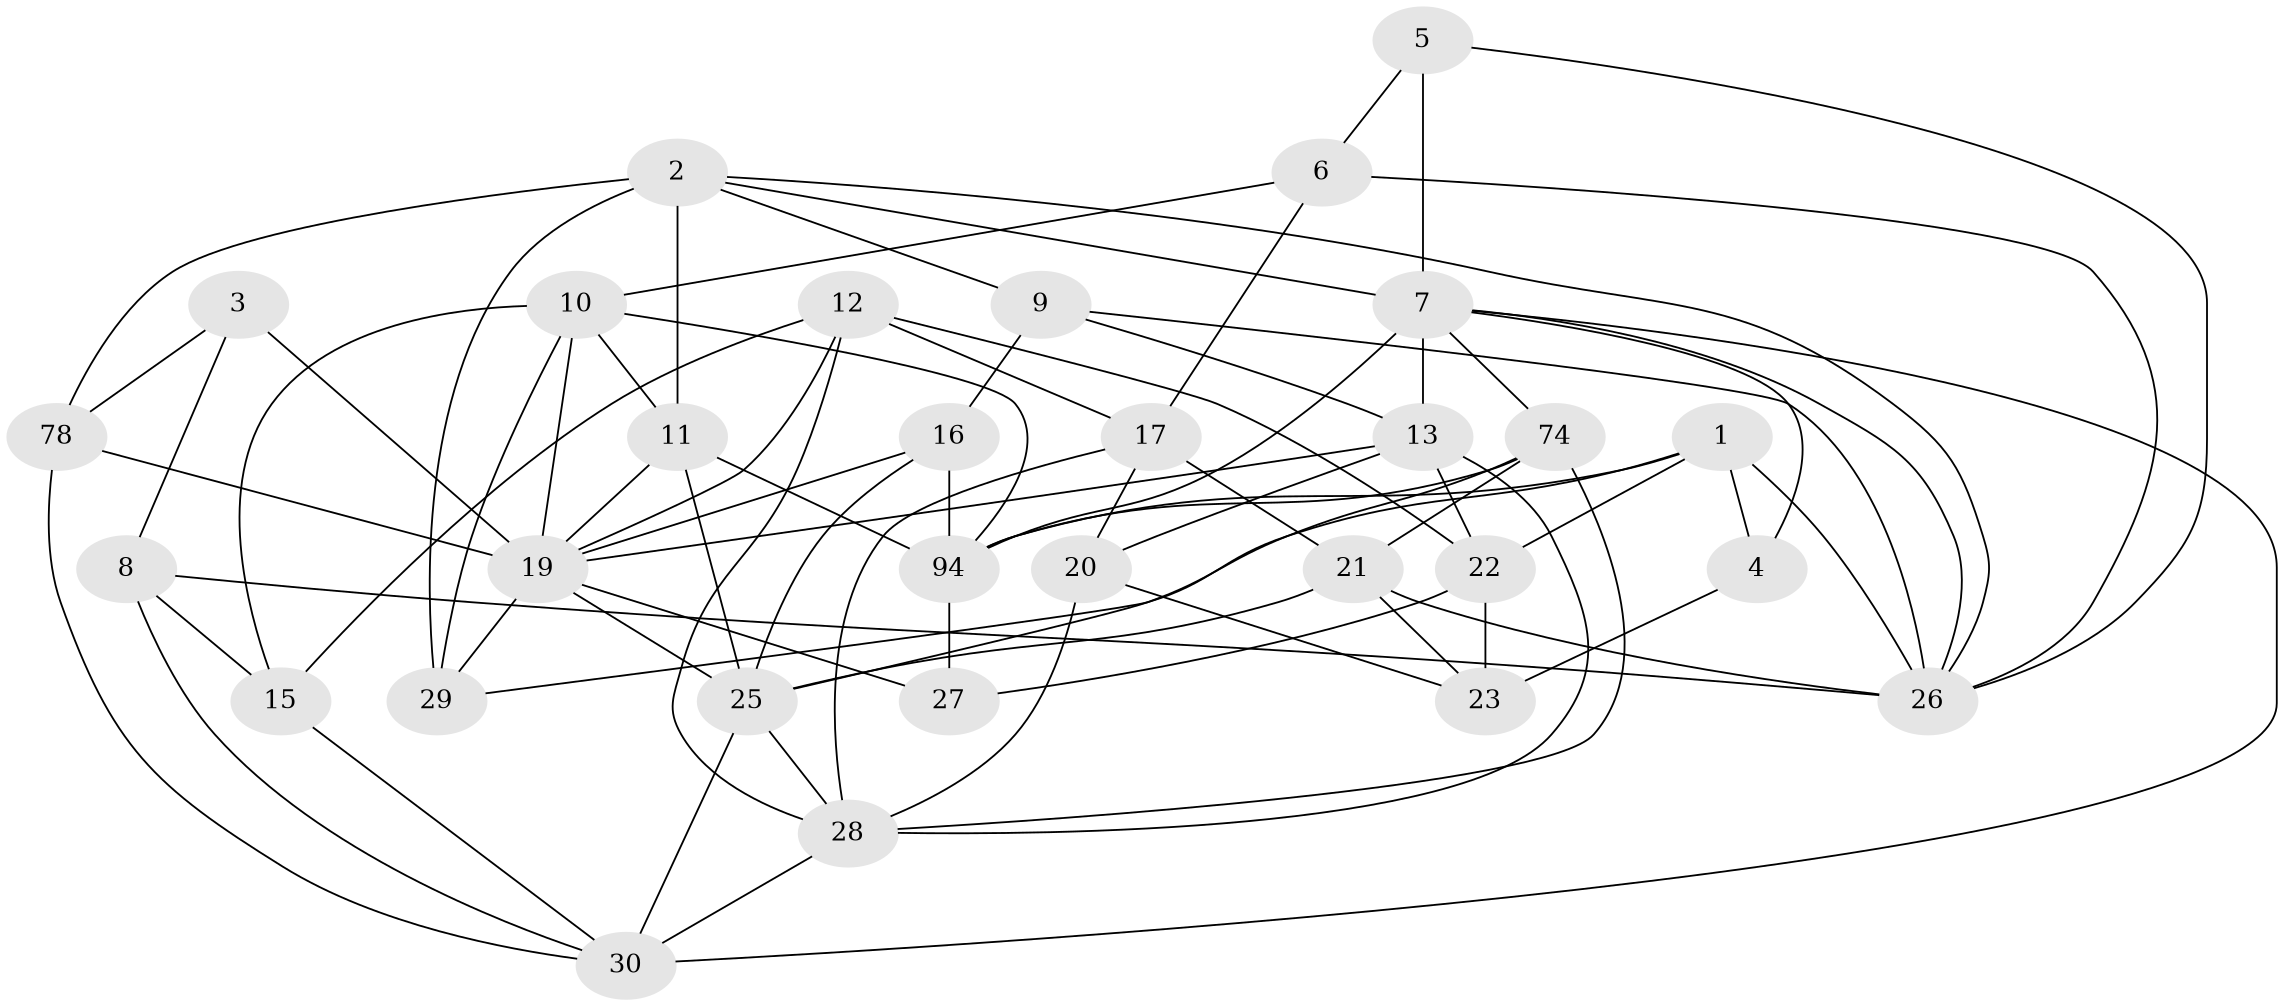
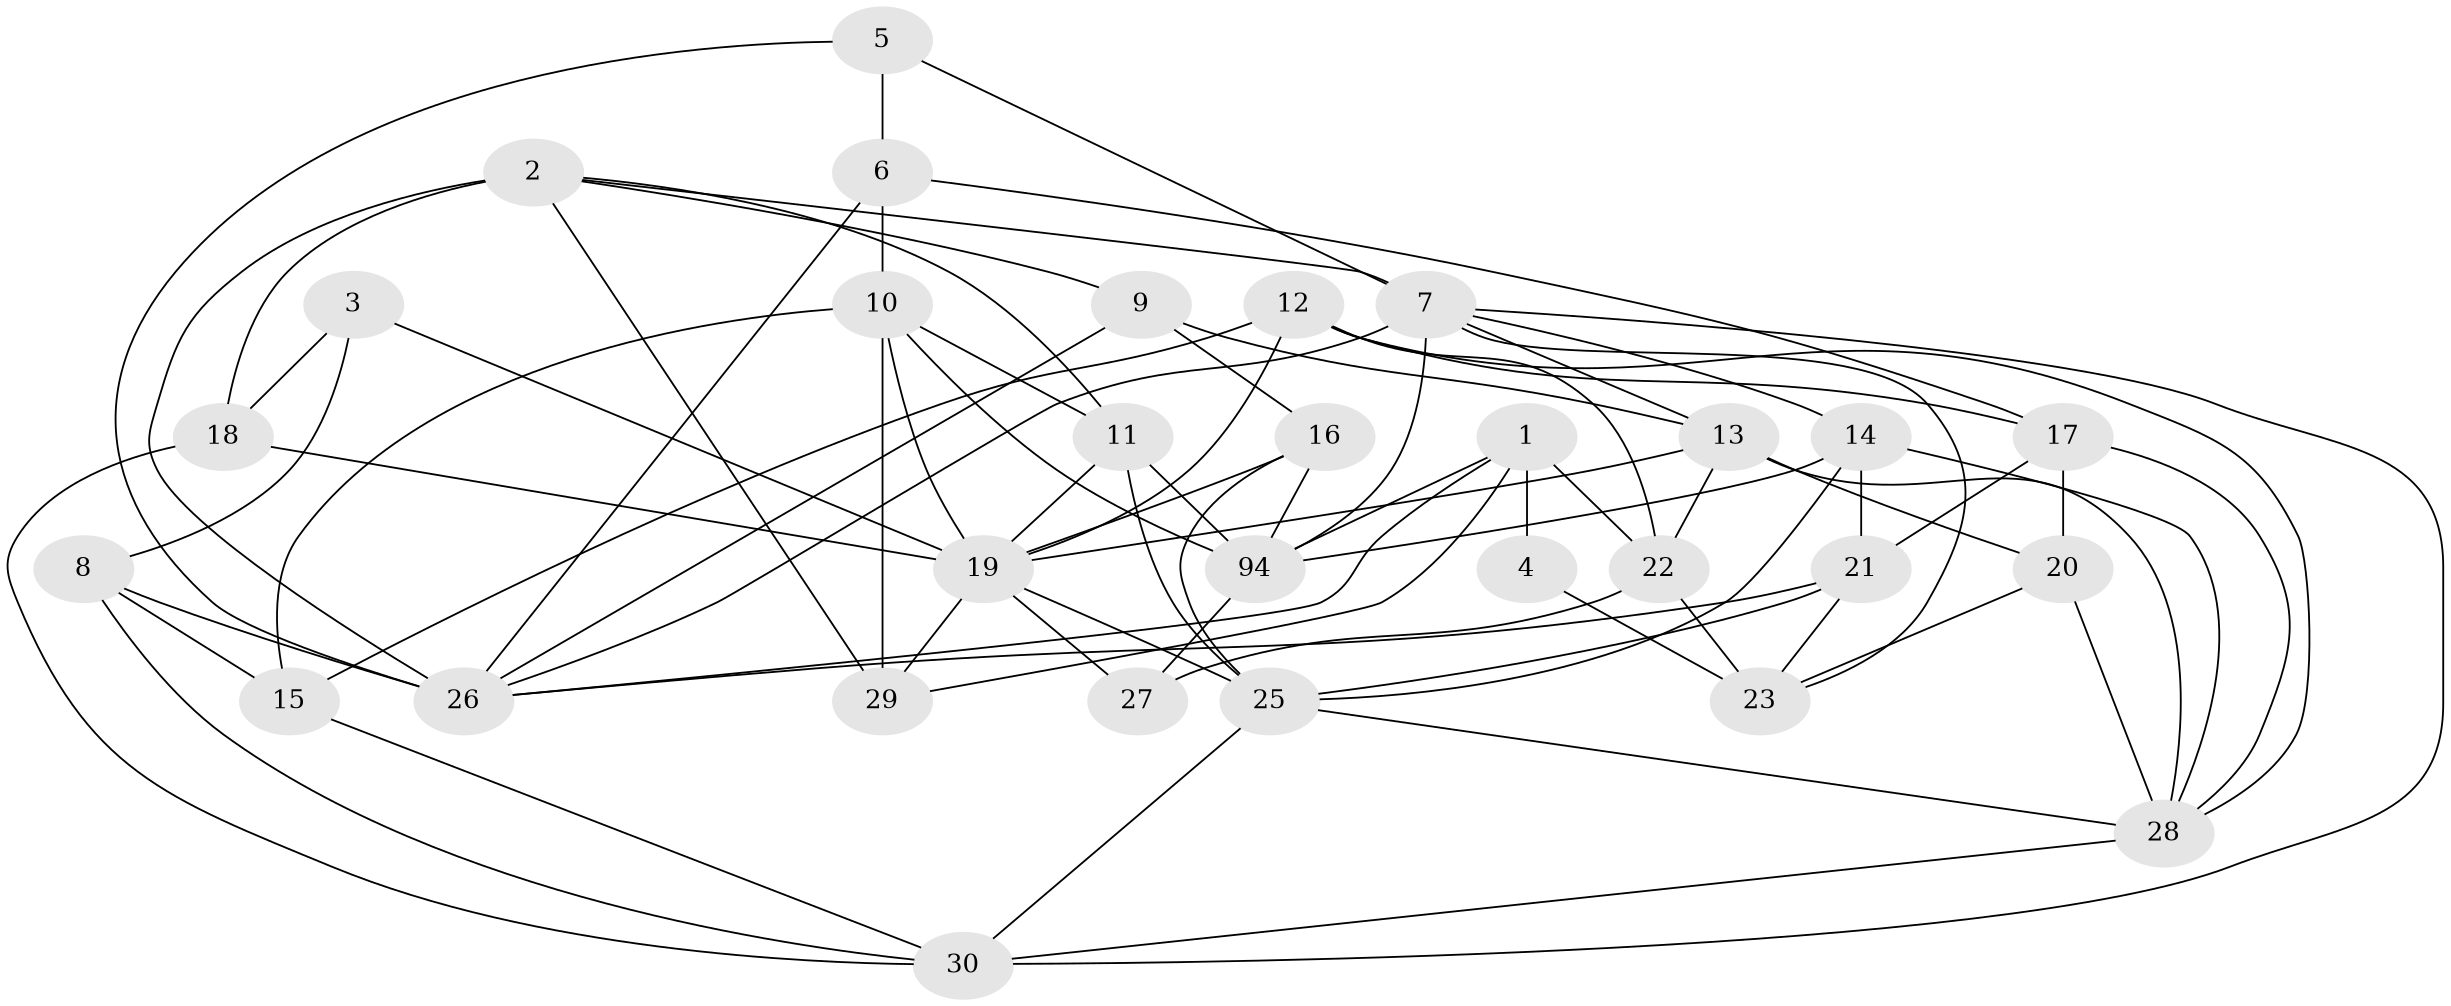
(1705, 359) -> (1945, 427)
(57, 437) -> (223, 437)
(1555, 437) -> (1861, 437)
